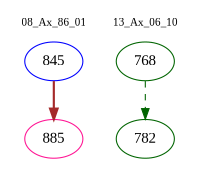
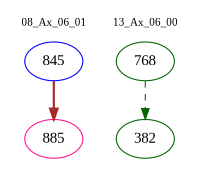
(54, 23) -> (54, 23)
(146, 23) -> (146, 23)
(145, 139) -> (145, 139)
